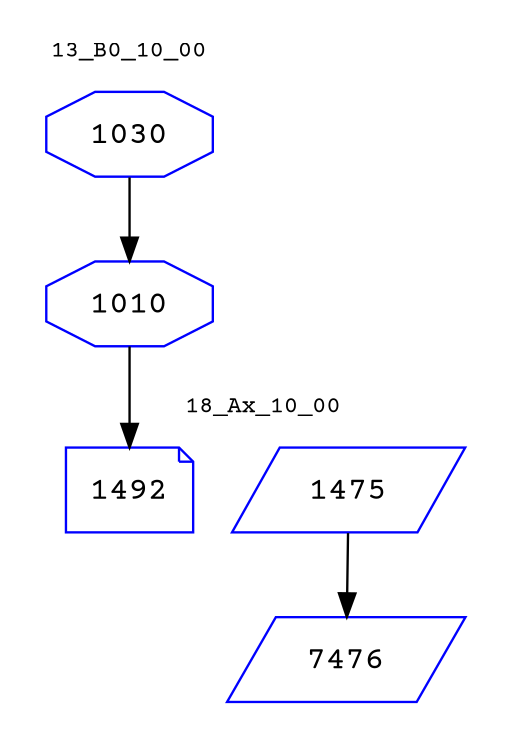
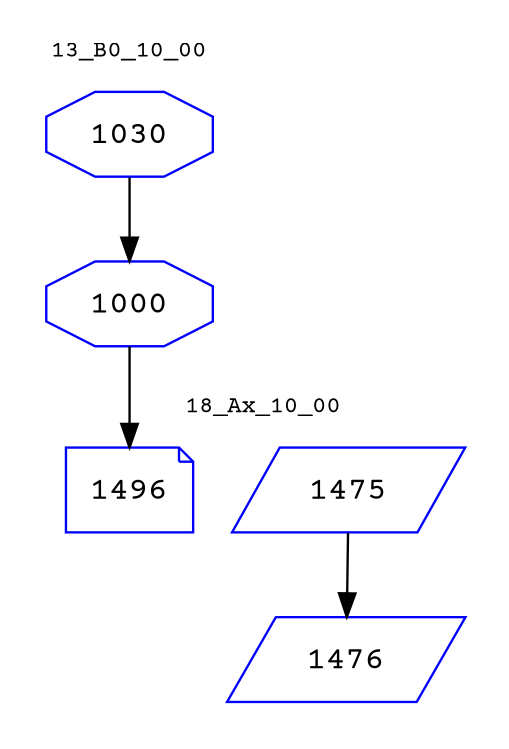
(130, 304) -> (130, 304)
(130, 490) -> (130, 490)
(346, 660) -> (346, 660)
